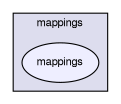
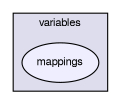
(60, 24) -> (60, 24)
